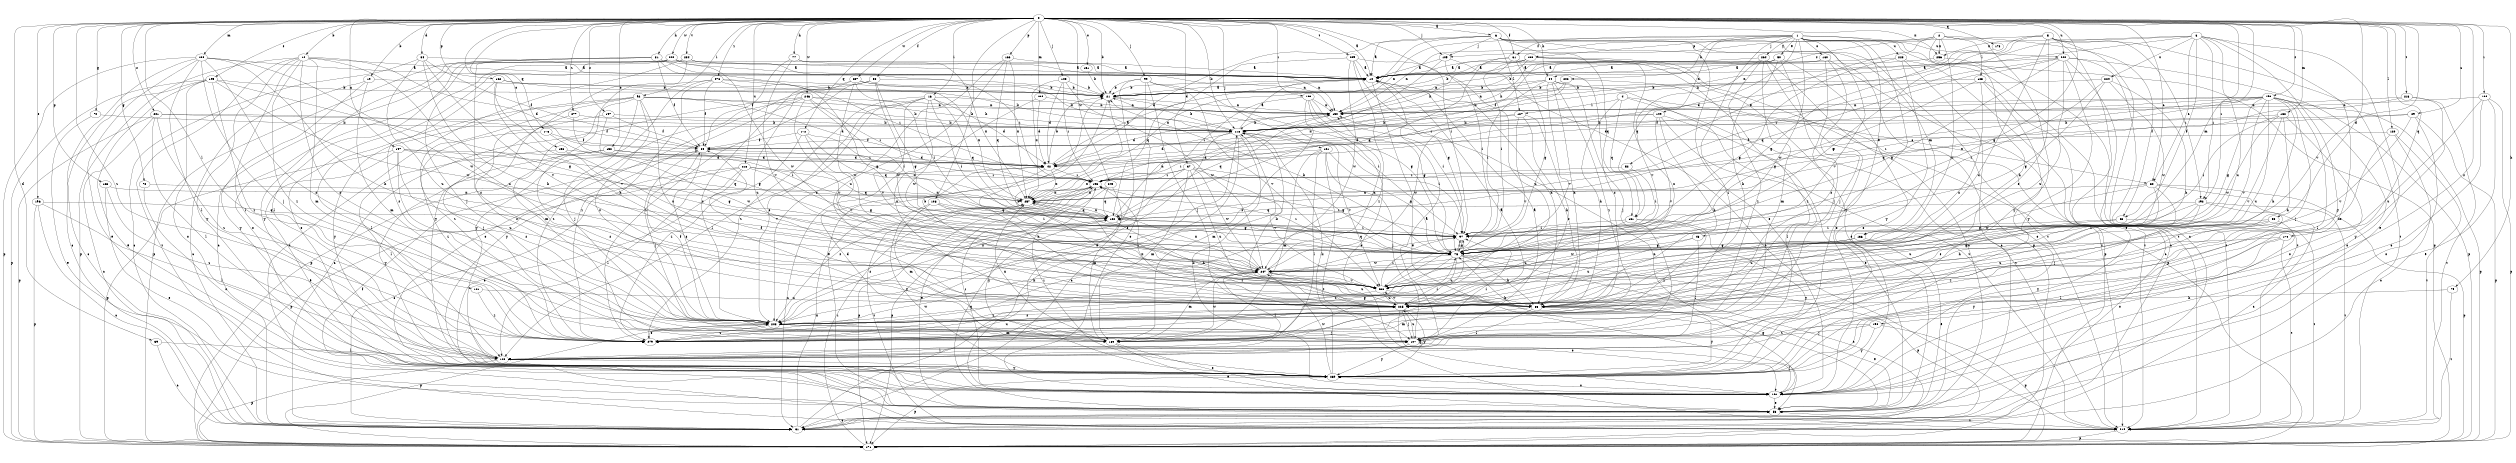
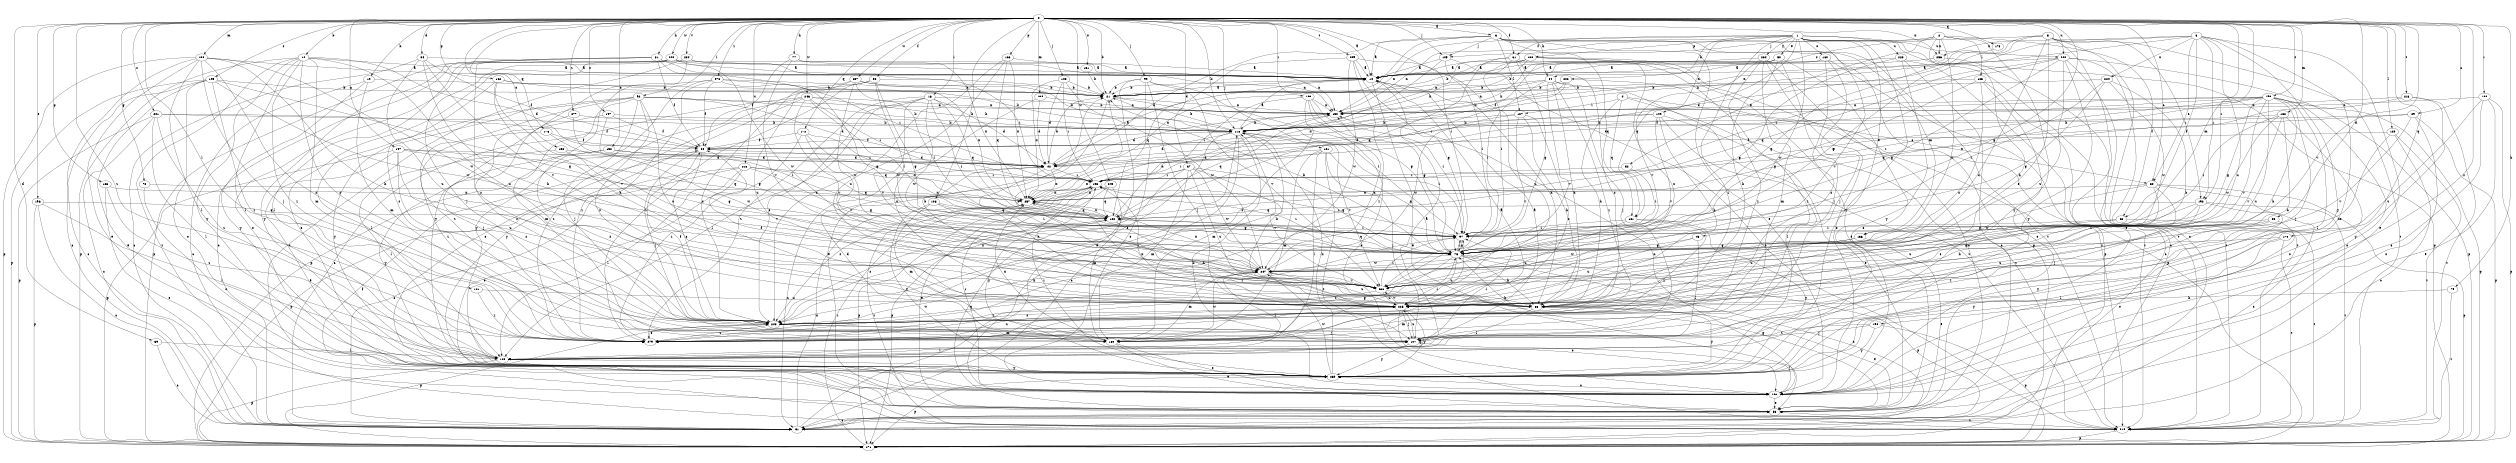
(95, 114) -> none
